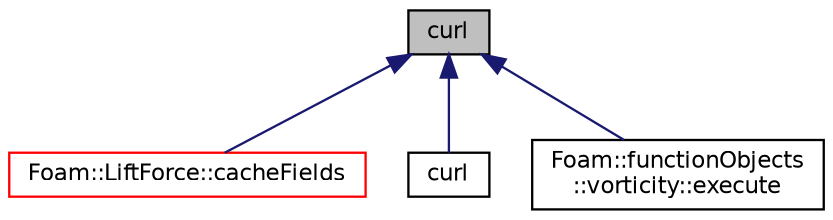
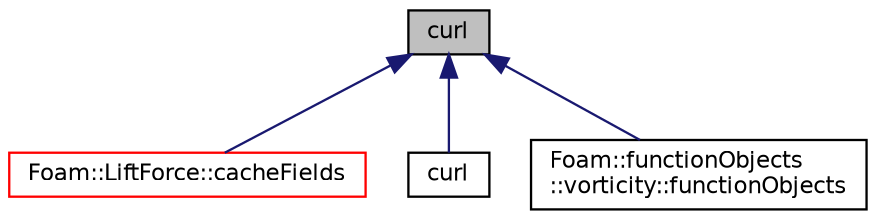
(678, 175) -> (699, 175)
